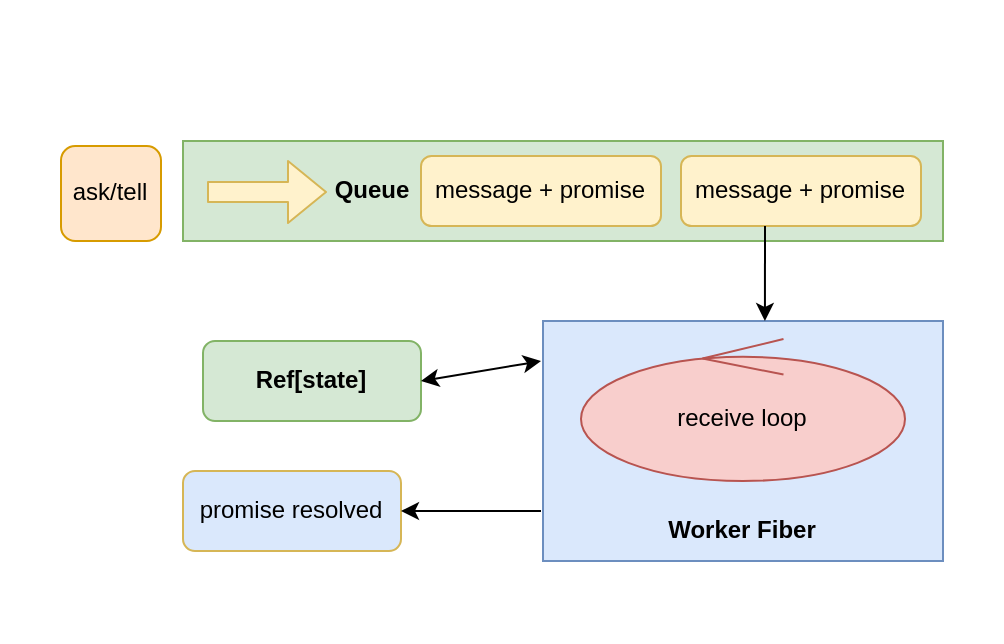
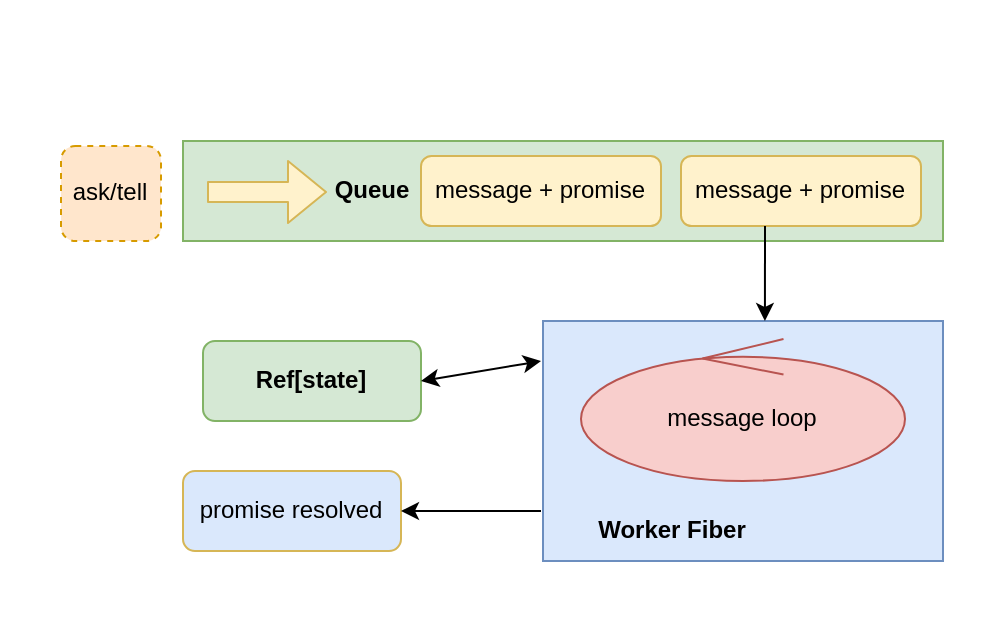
(111, 194) -> (111, 194)
(743, 419) -> (743, 419)
(743, 531) -> (673, 531)
